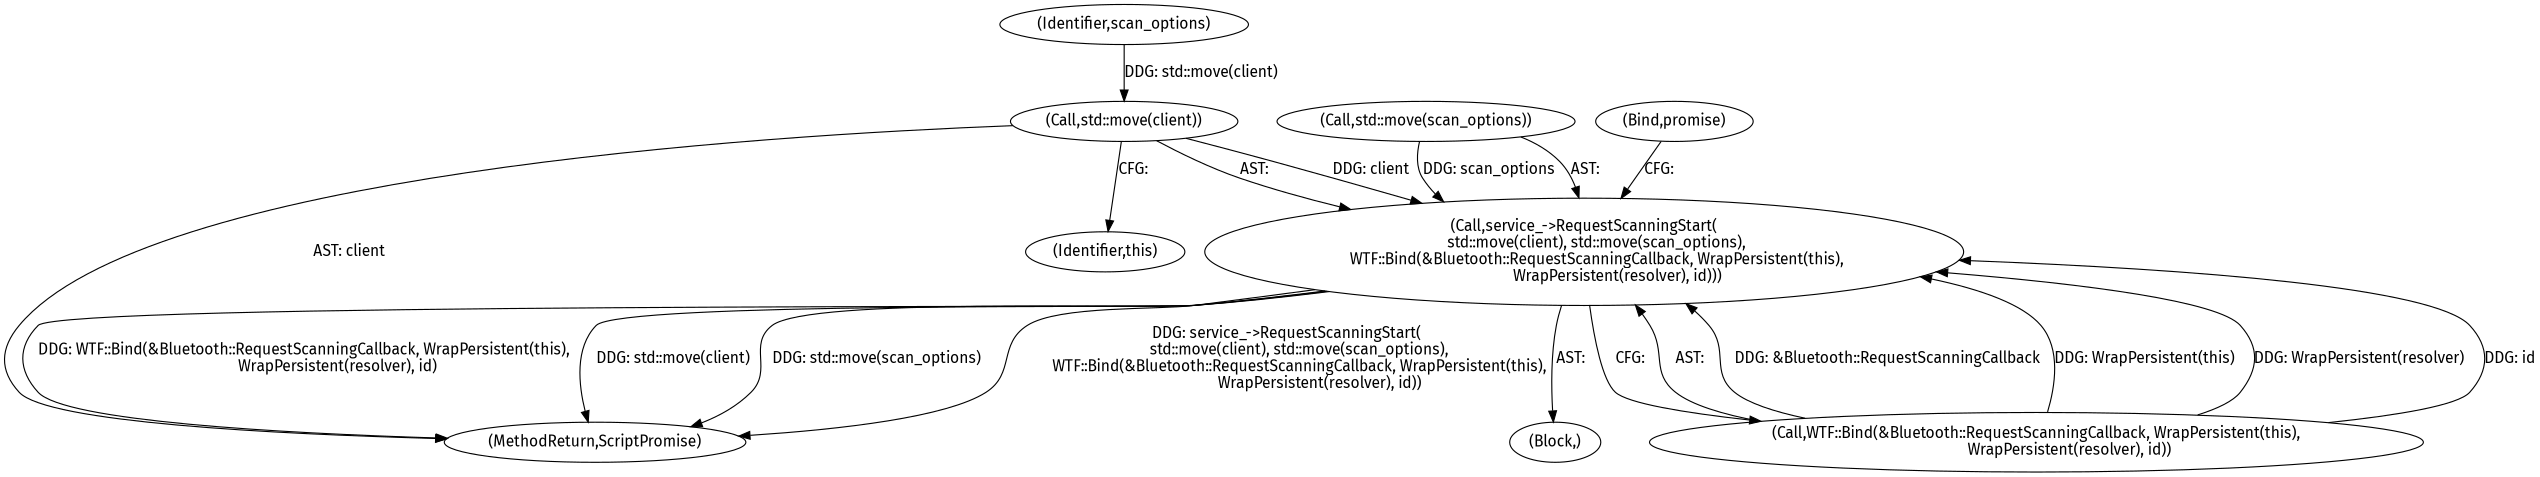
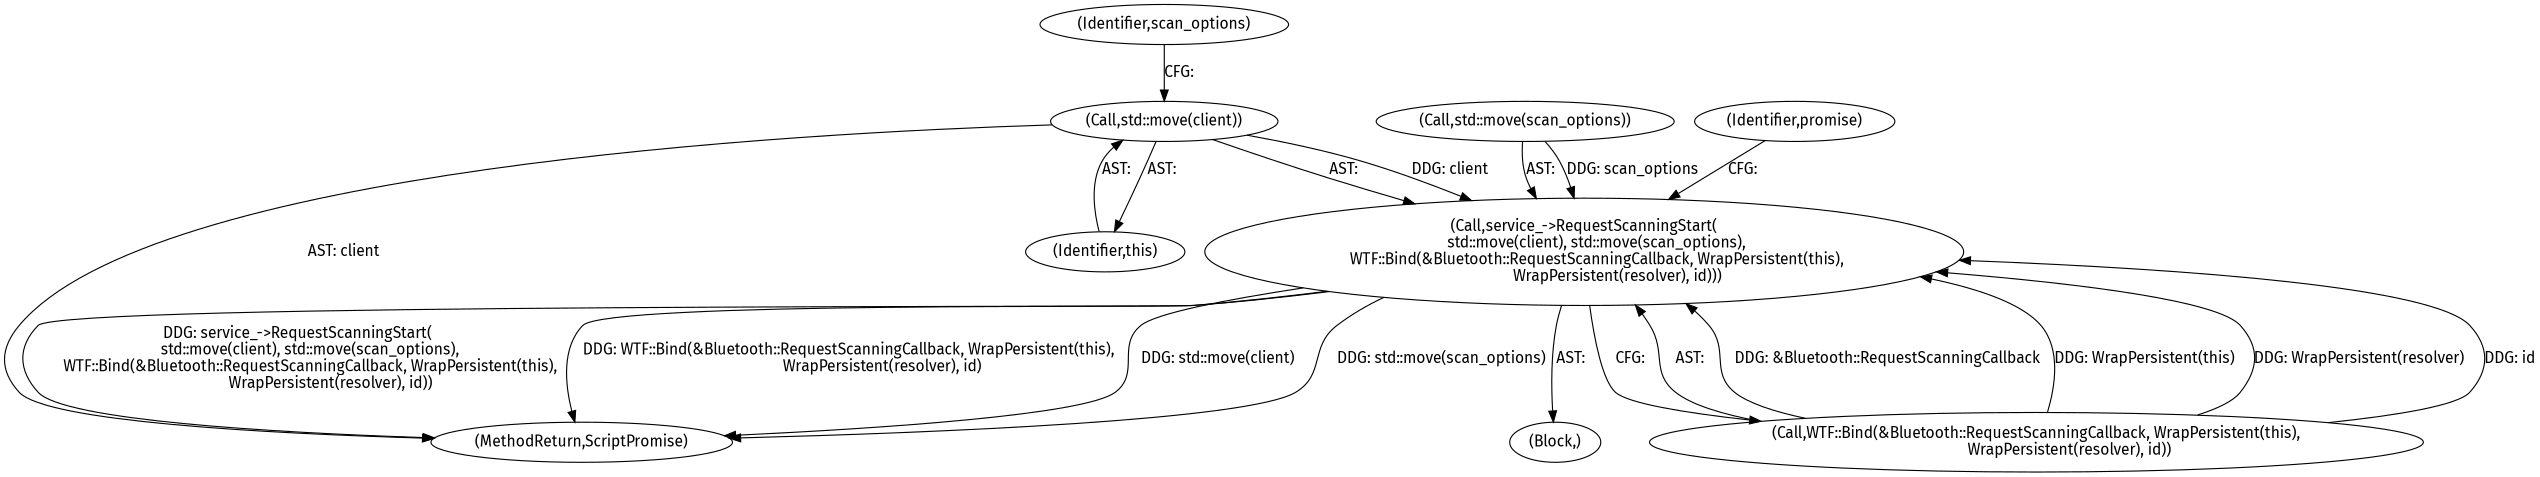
(1202, 73) -> (1182, 73)
(1674, 121) -> (1795, 121)
(1136, 170) -> (1164, 170)
none -> (1095, 187)
